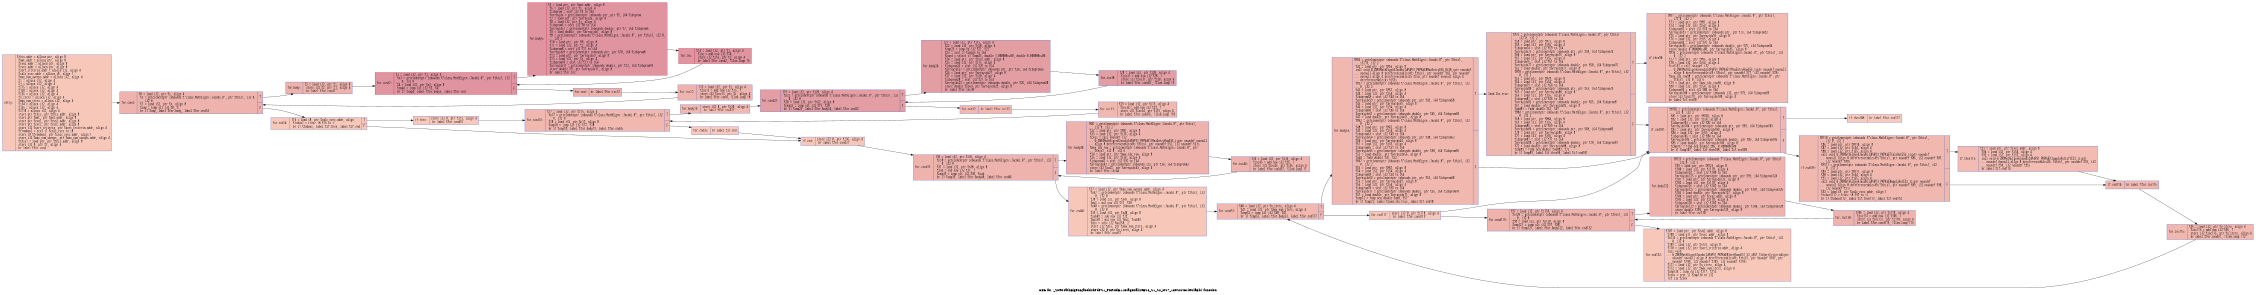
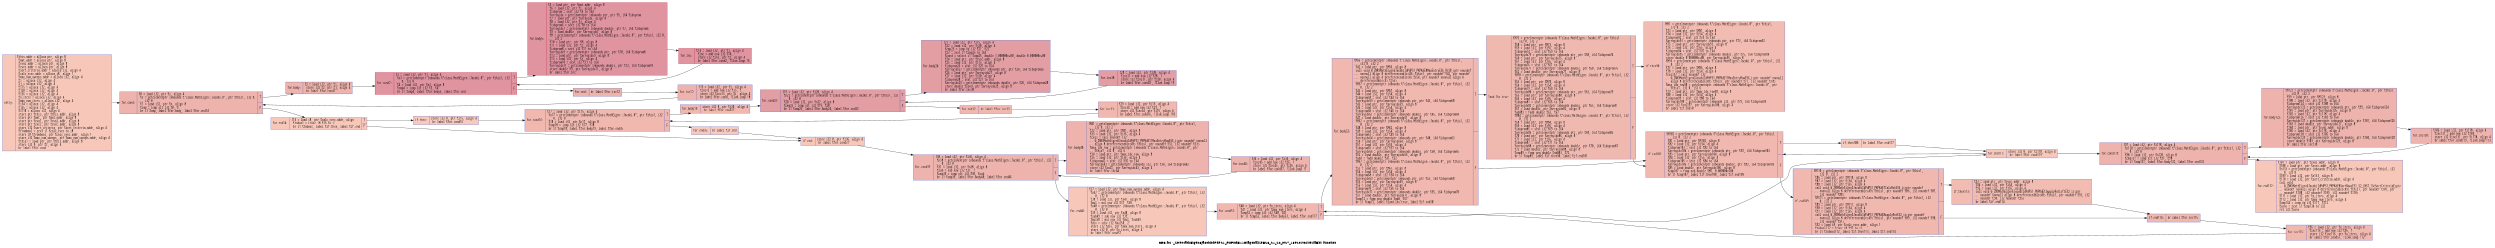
none -> (1940, 148)
